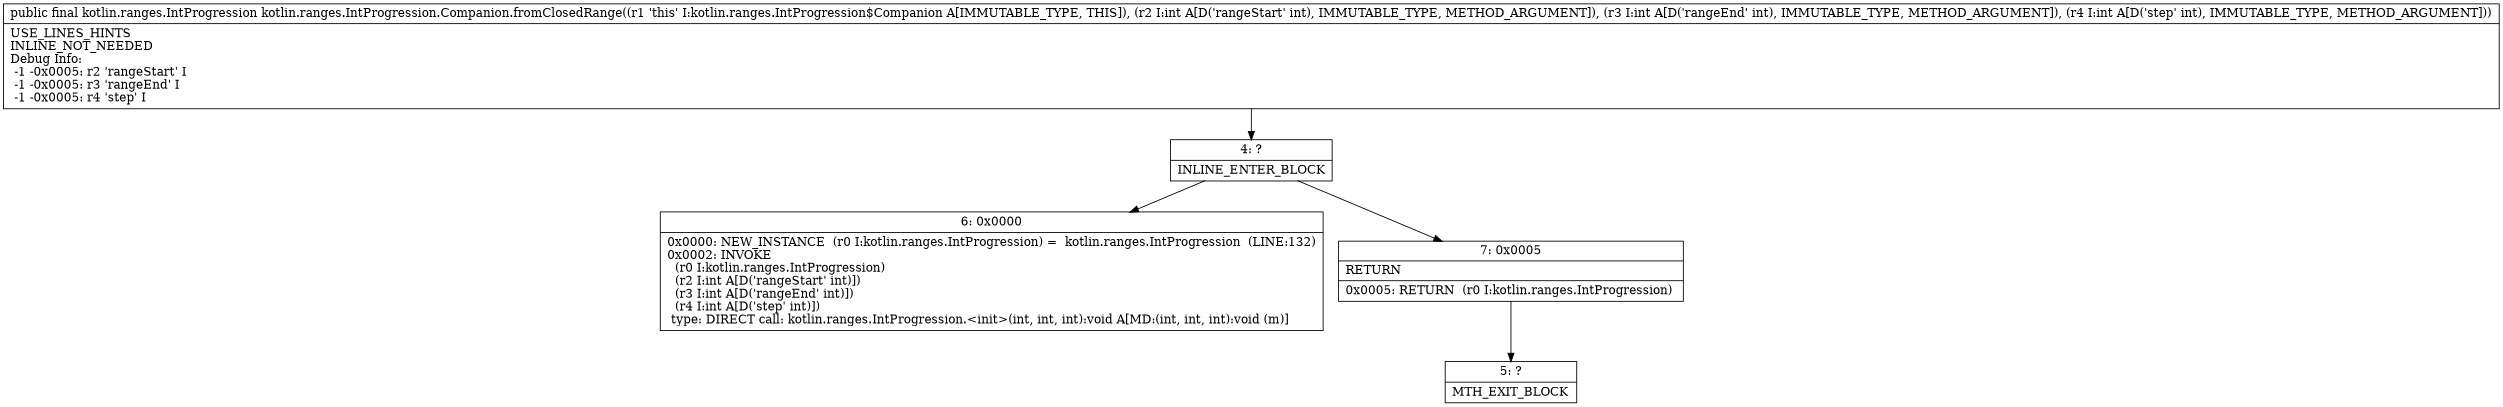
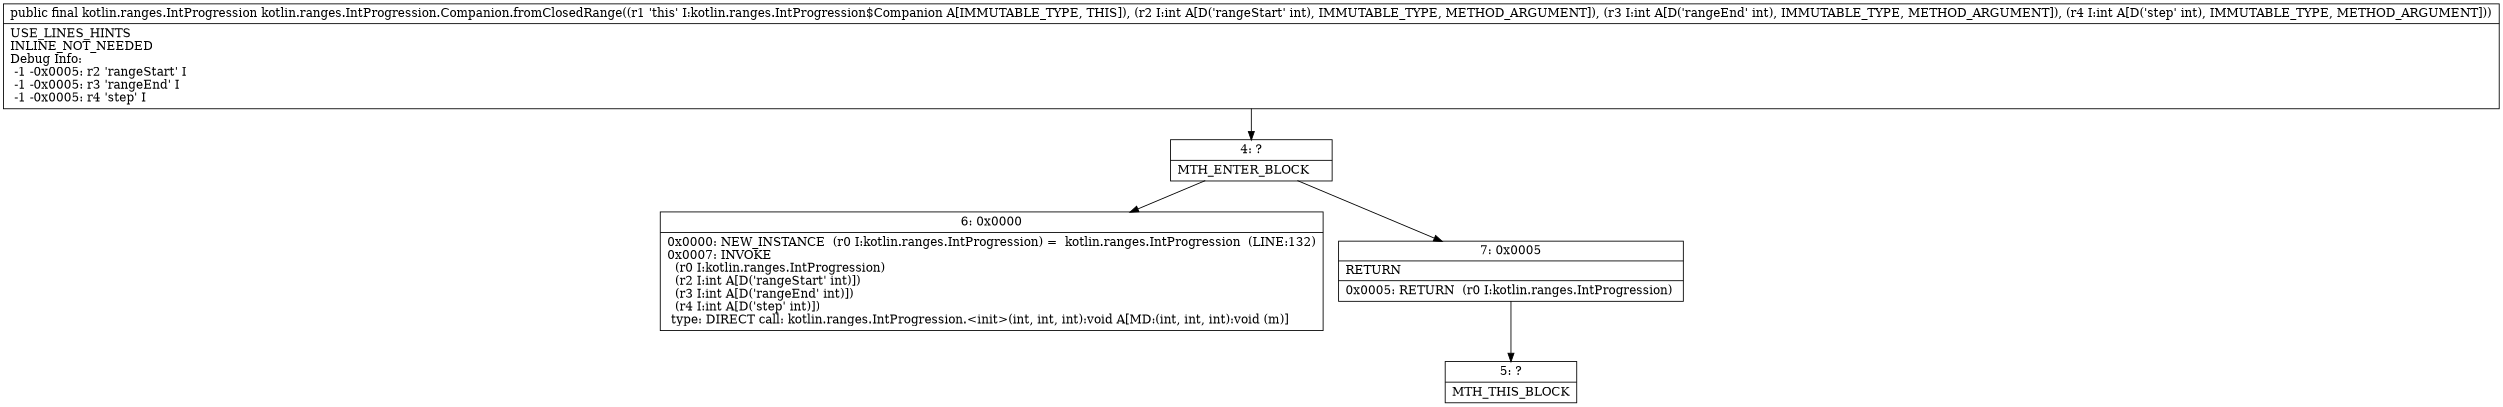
(1251, 170) -> (1244, 170)
(723, 255) -> (723, 255)
(1511, 392) -> (1511, 392)
